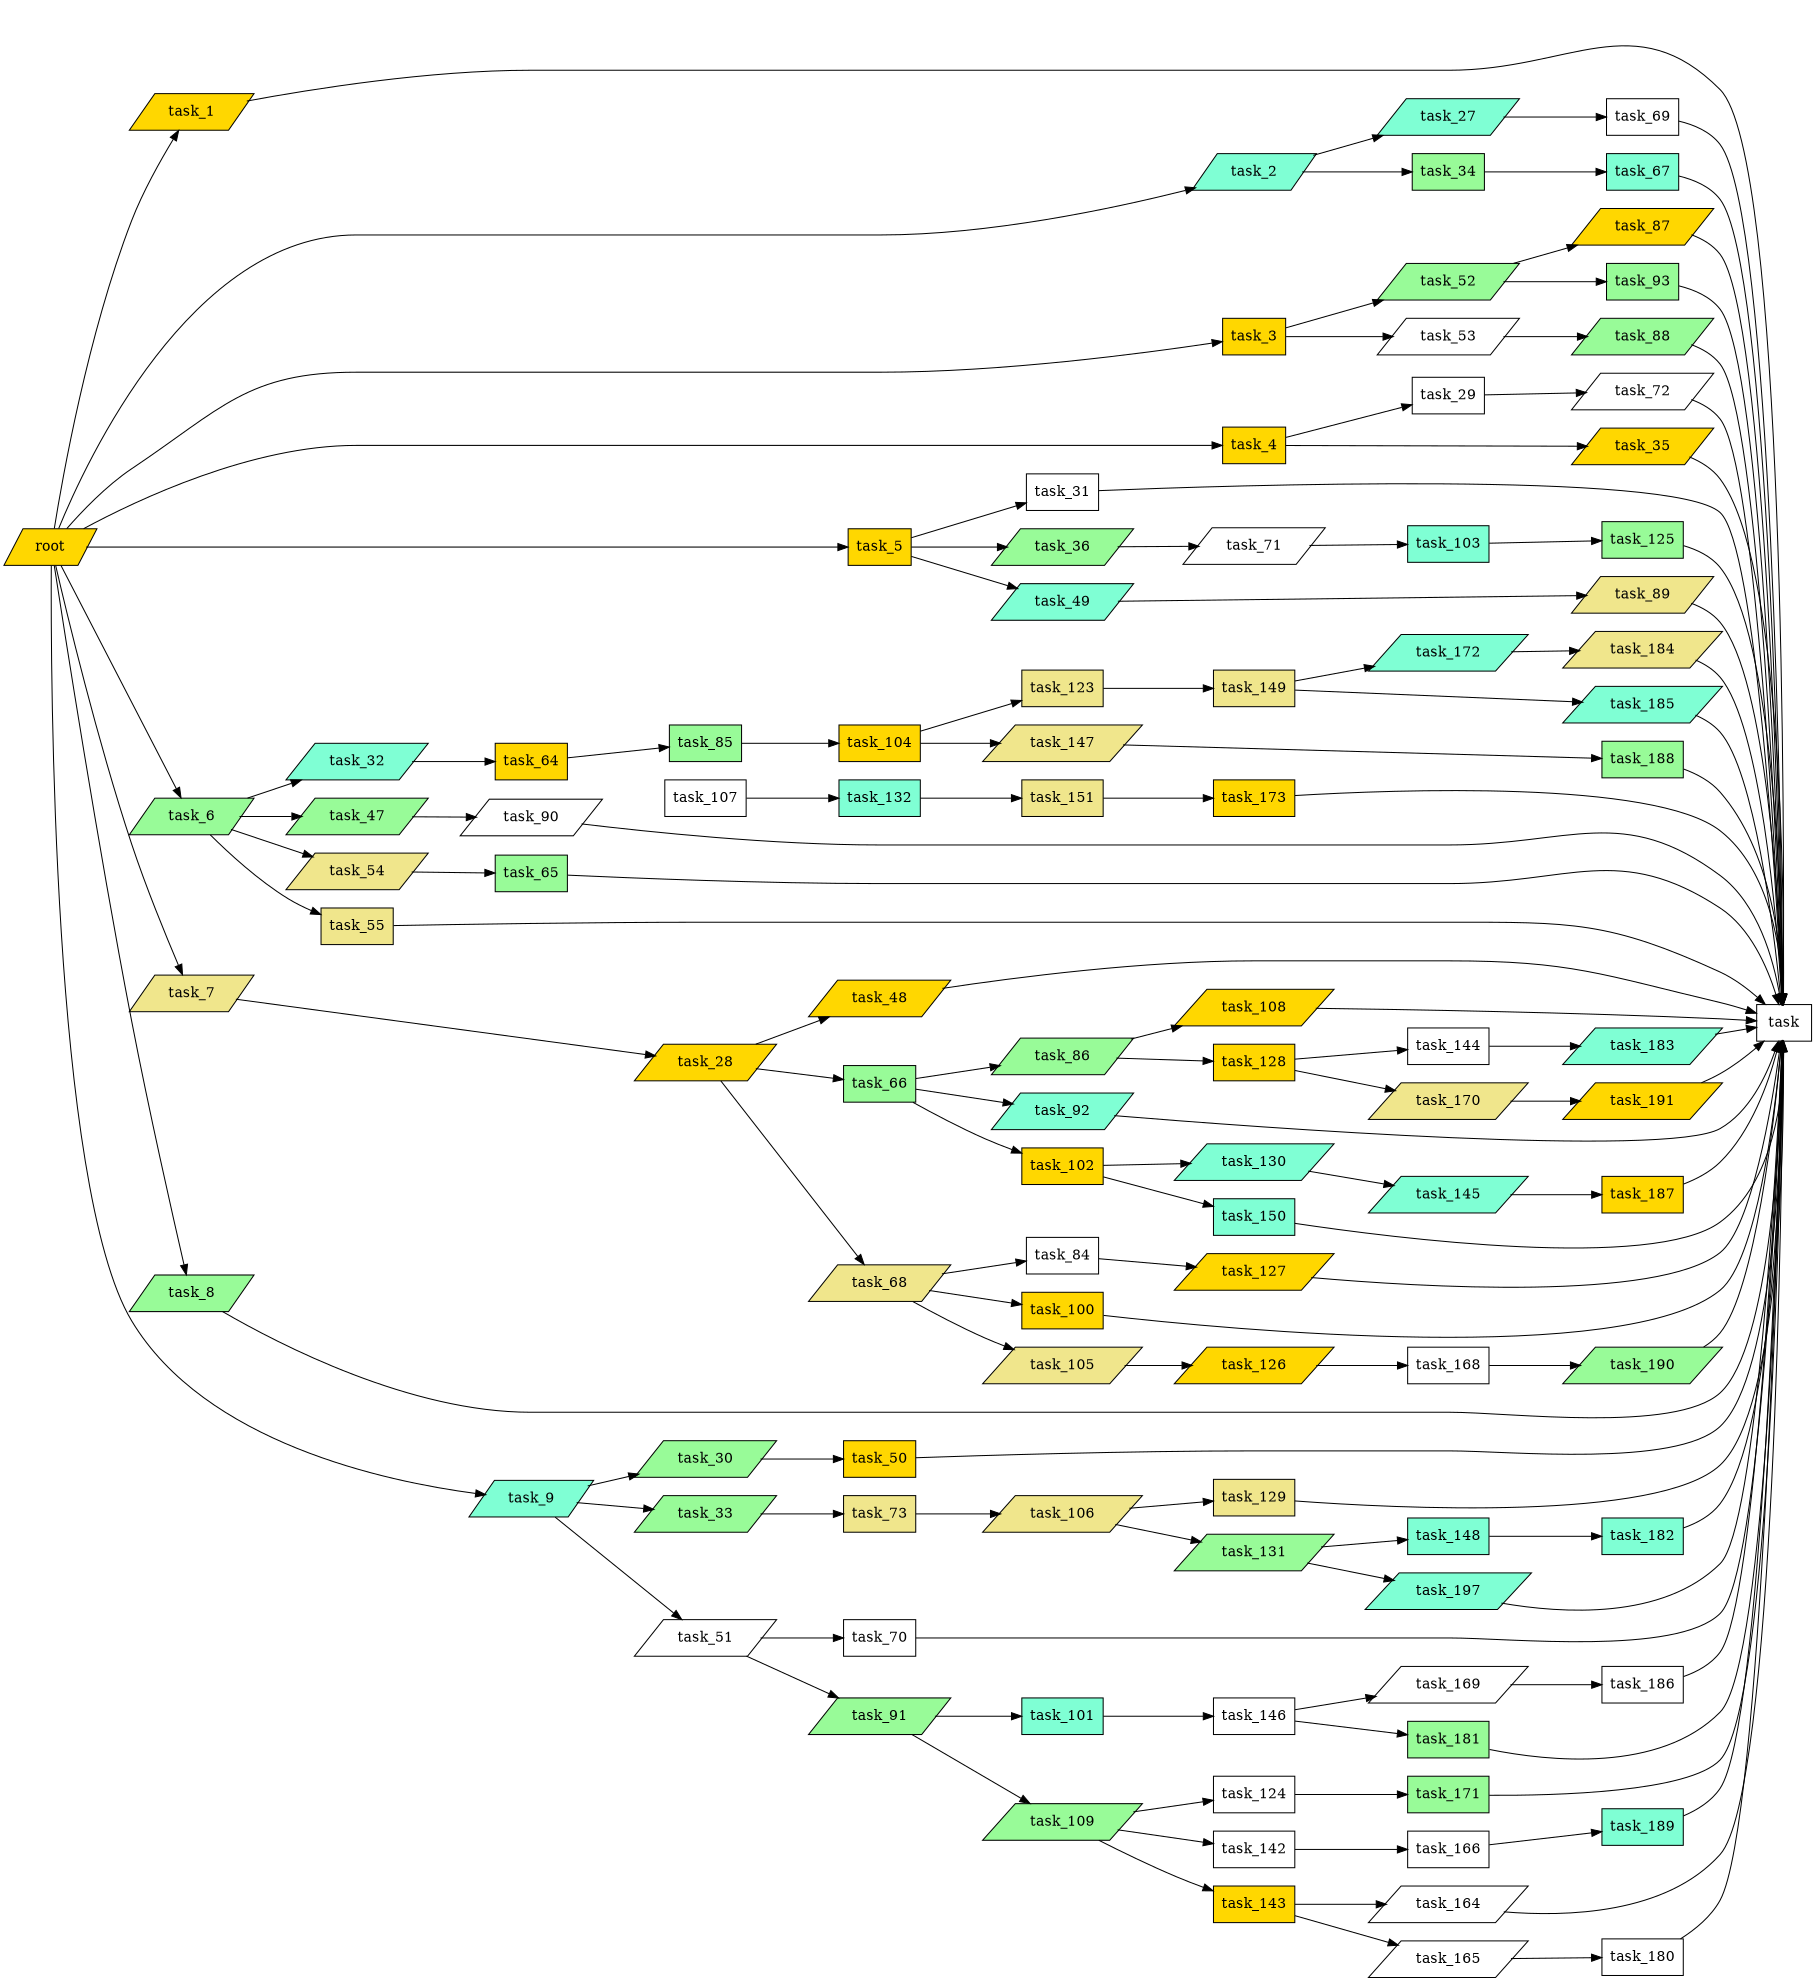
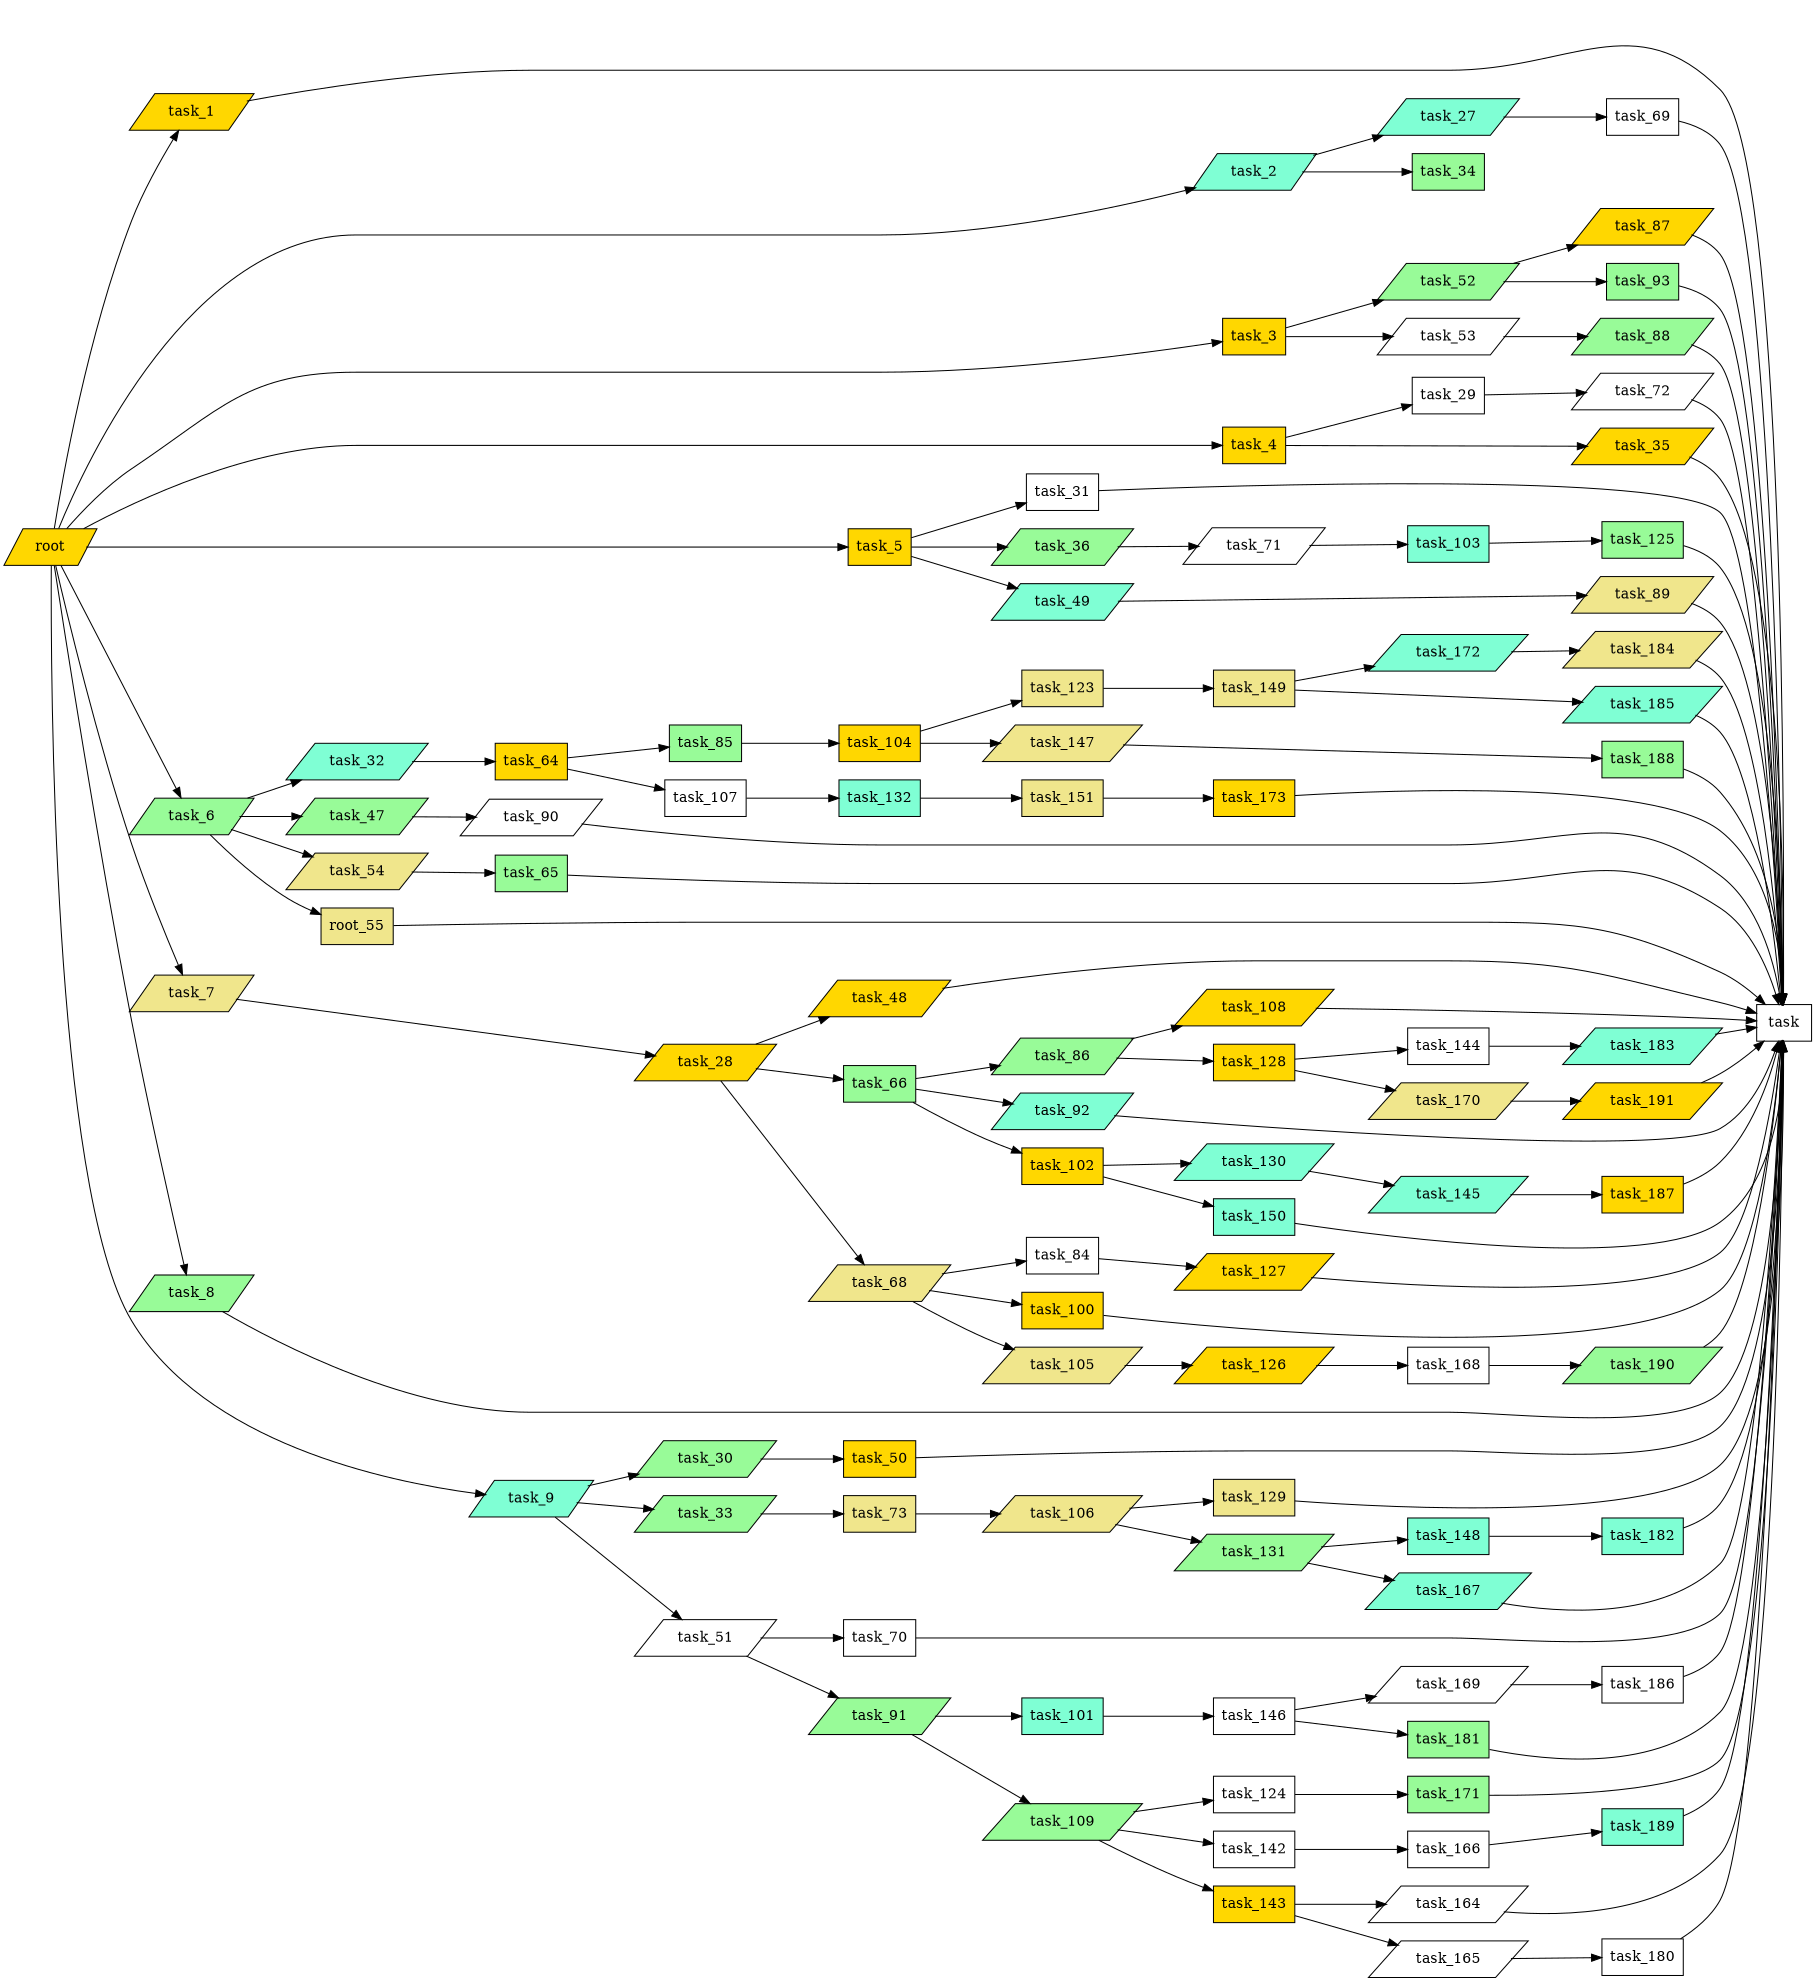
(1643, 172) -> none
none -> (611, 778)
(357, 926) -> (357, 926)
(1448, 1591) -> (1448, 1591)
